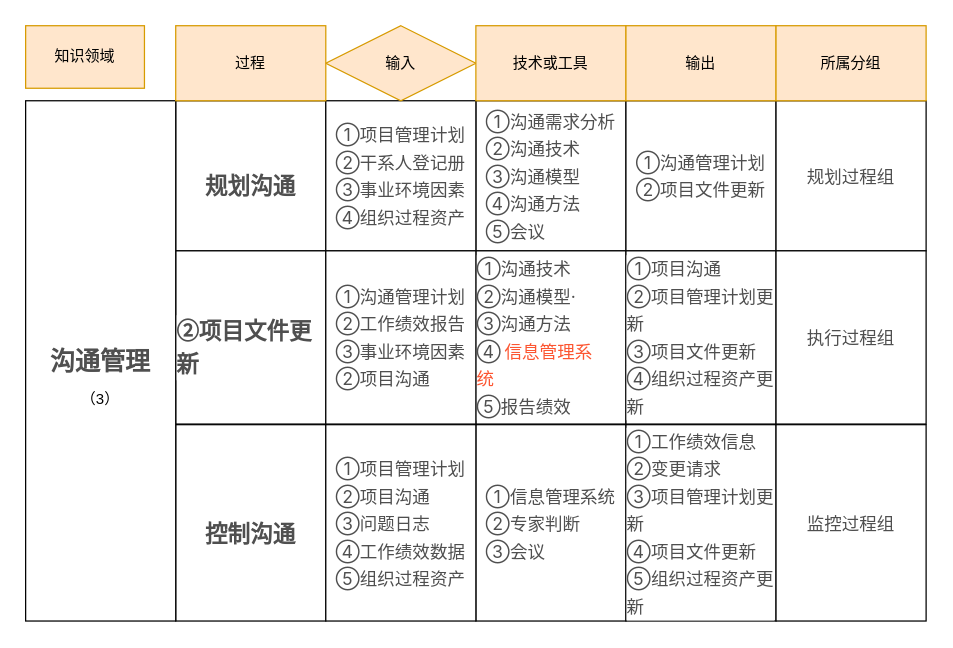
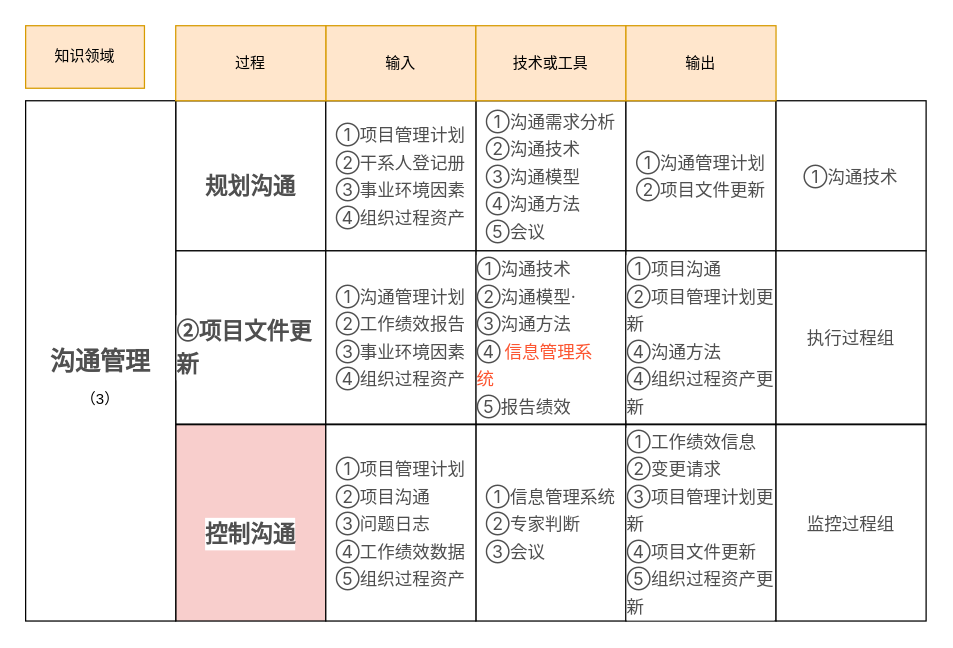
(401, 63) -> (401, 63)
(851, 63) -> none
(851, 176) -> (851, 176)
(401, 337) -> (401, 337)
(701, 337) -> (701, 337)
(251, 523) -> (251, 523)
